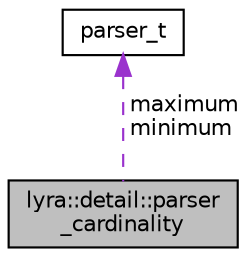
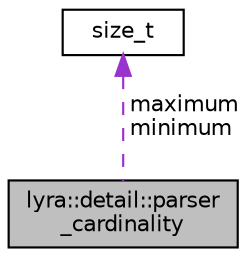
(123, 32) -> (123, 32)
